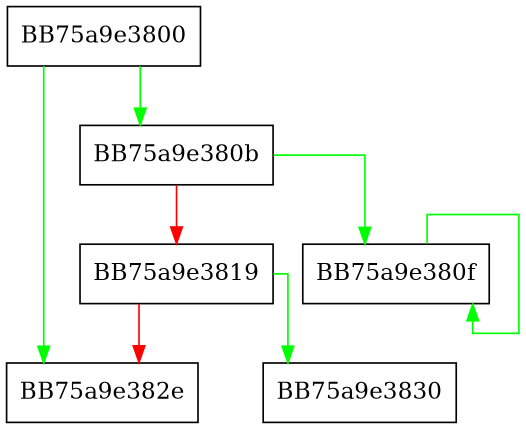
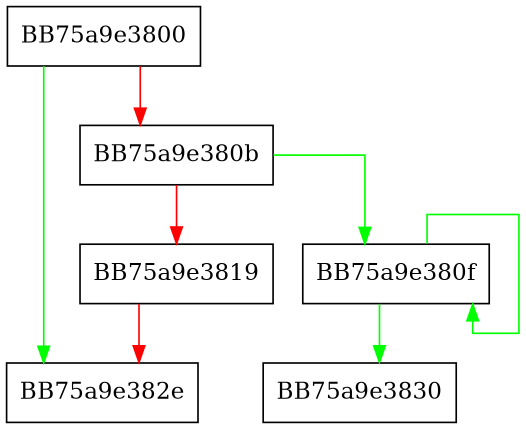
(140, 87) -> (140, 87)
(288, 303) -> (380, 325)
